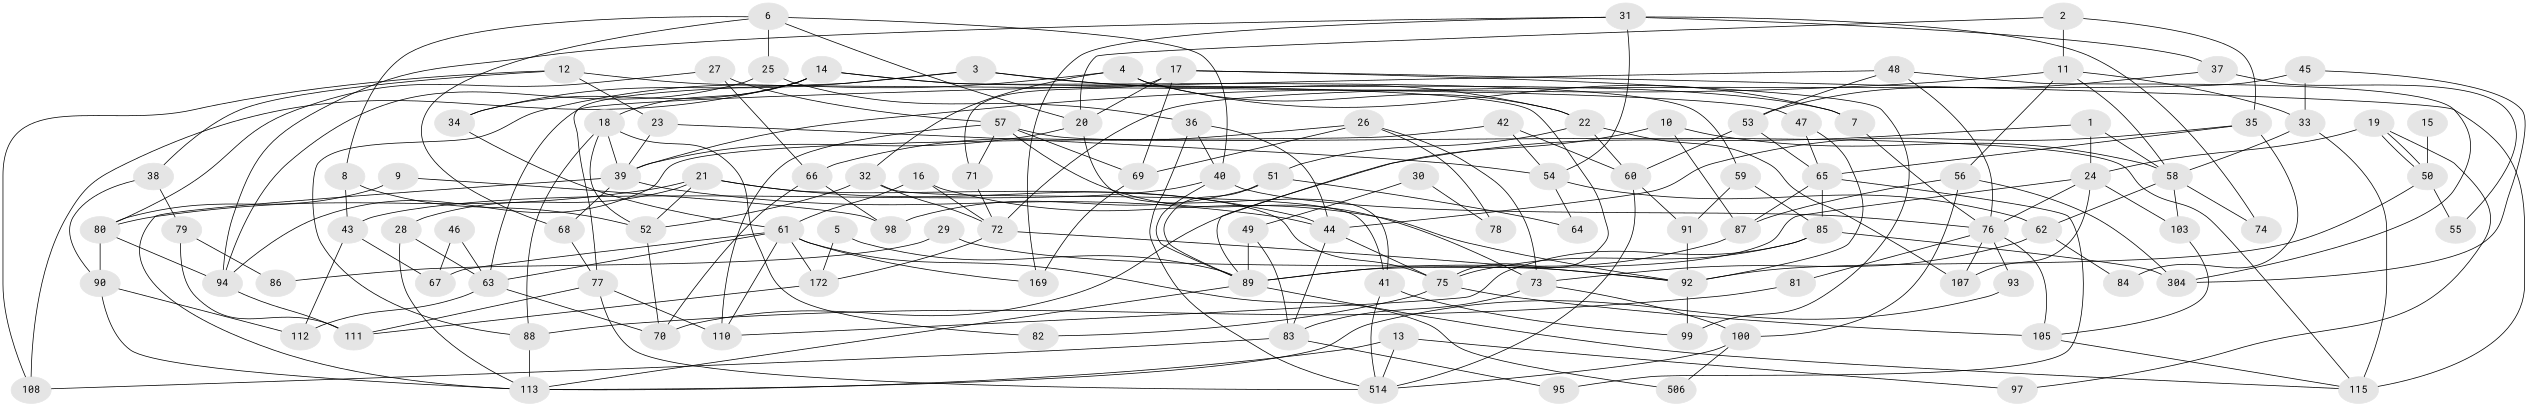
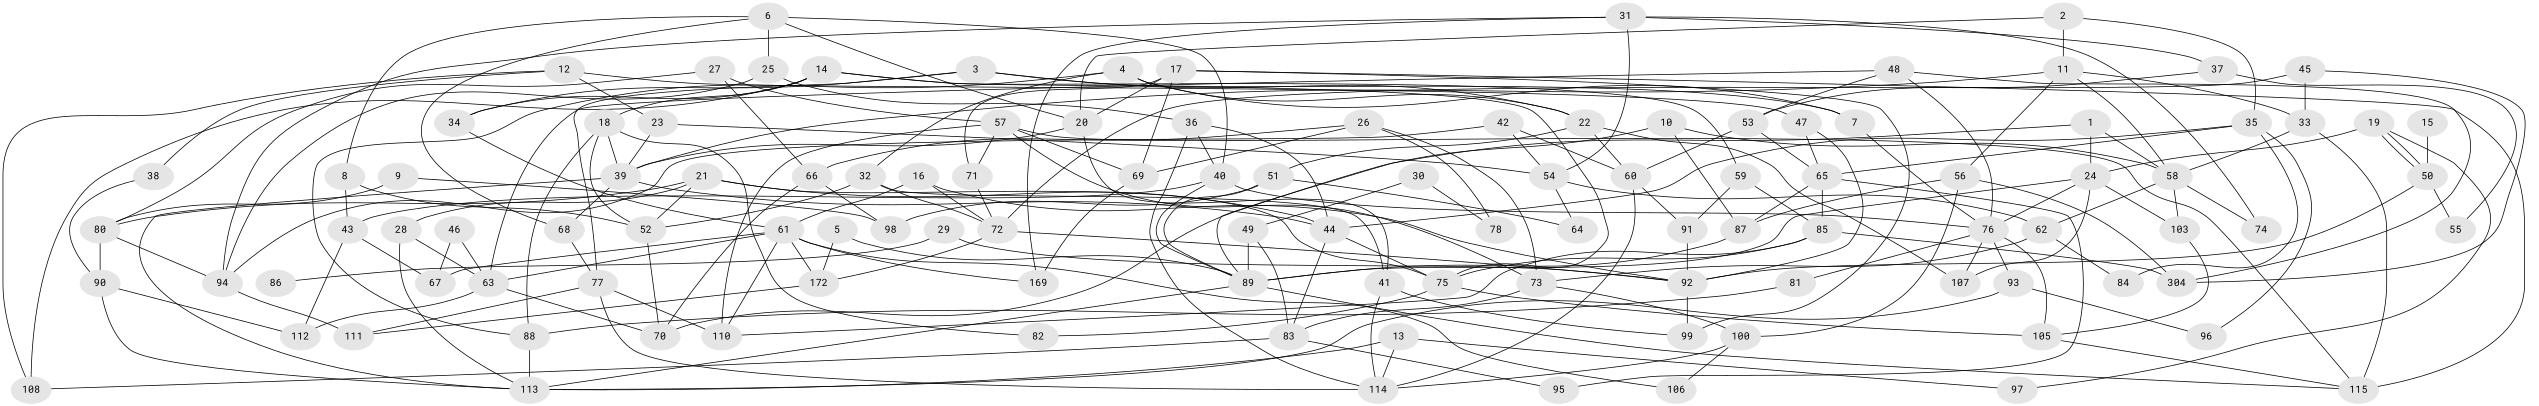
(182, 230) -> none
none -> (2206, 337)
(1378, 390) -> (1378, 390)
(1676, 390) -> (1676, 390)
